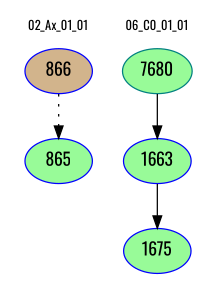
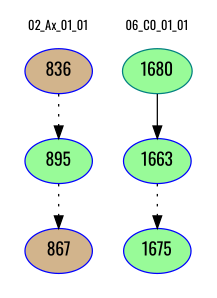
(59, 71) -> (59, 71)
(157, 71) -> (157, 71)
(59, 161) -> (59, 161)
(157, 200) -> (157, 200)
none -> (59, 251)
